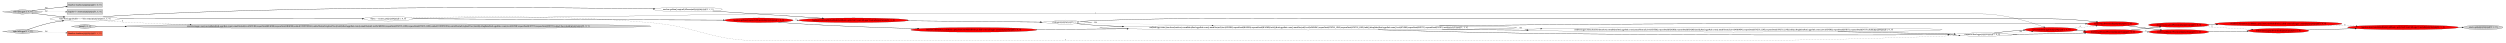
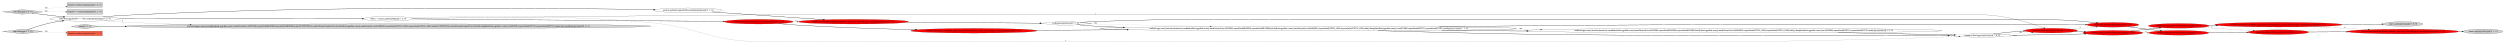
(49, 9) -> (49, 9)
none -> (2403, 24)
